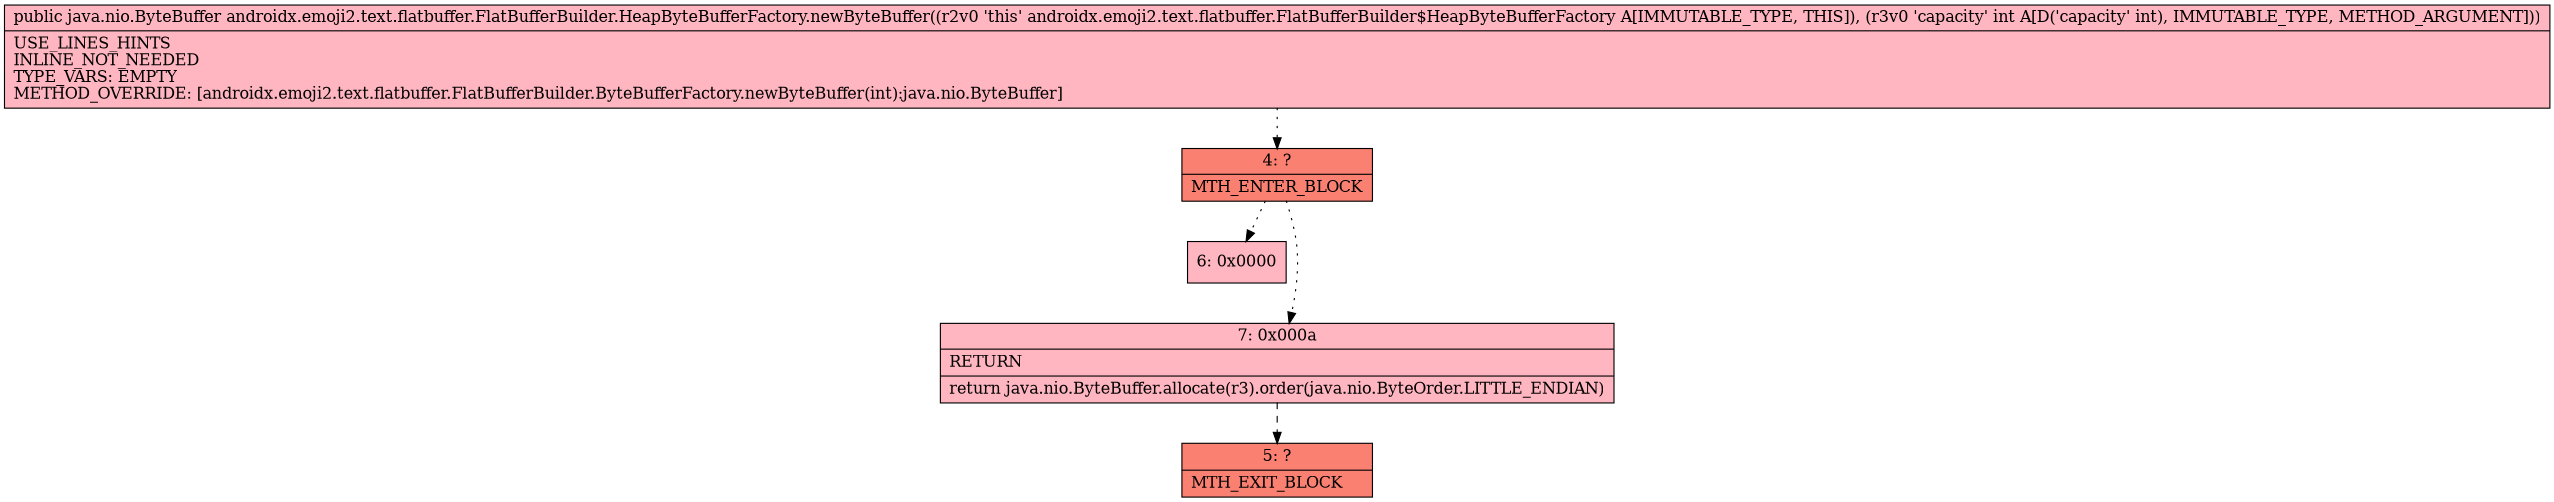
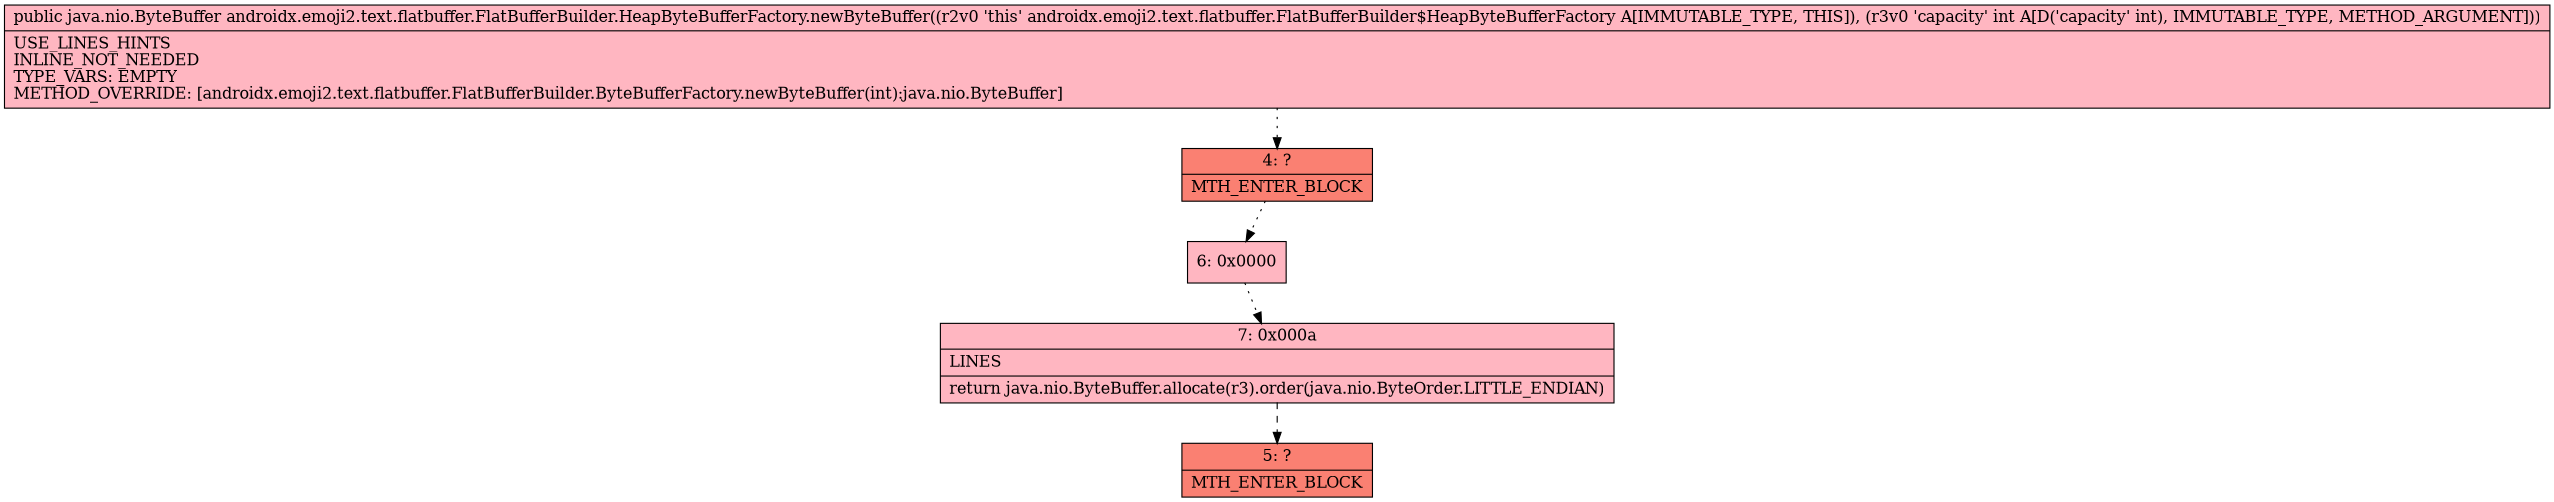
(1297, 256) -> (1251, 298)
(986, 362) -> (976, 362)
(1267, 483) -> (1277, 483)
